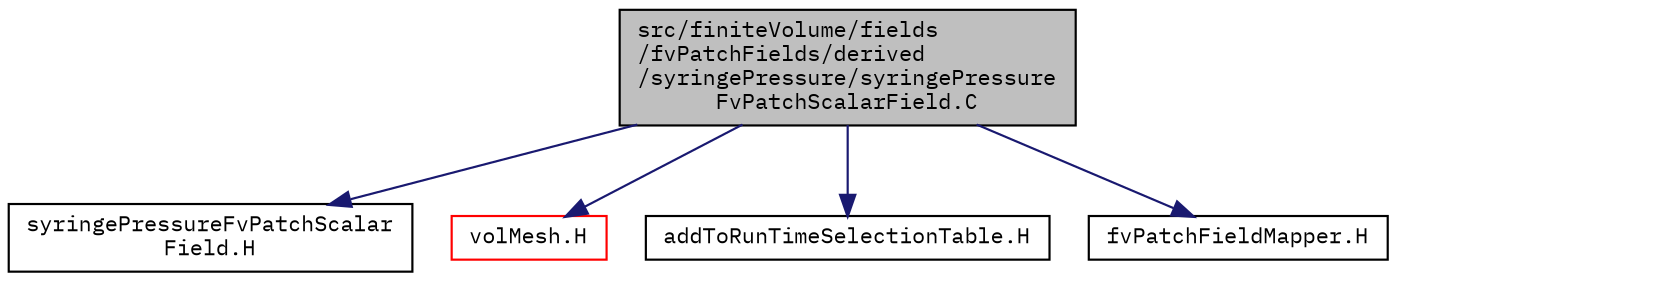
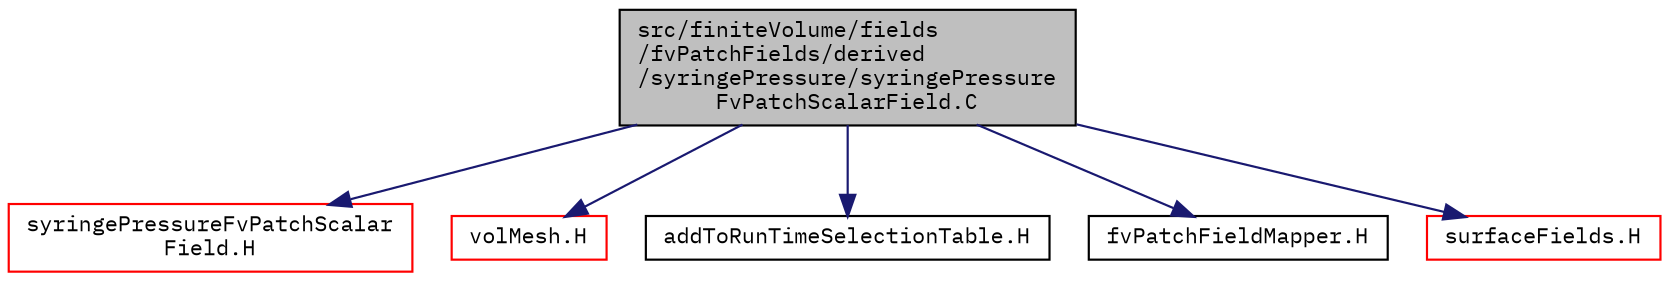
(211, 238) -> (211, 238)
none -> (1544, 238)
